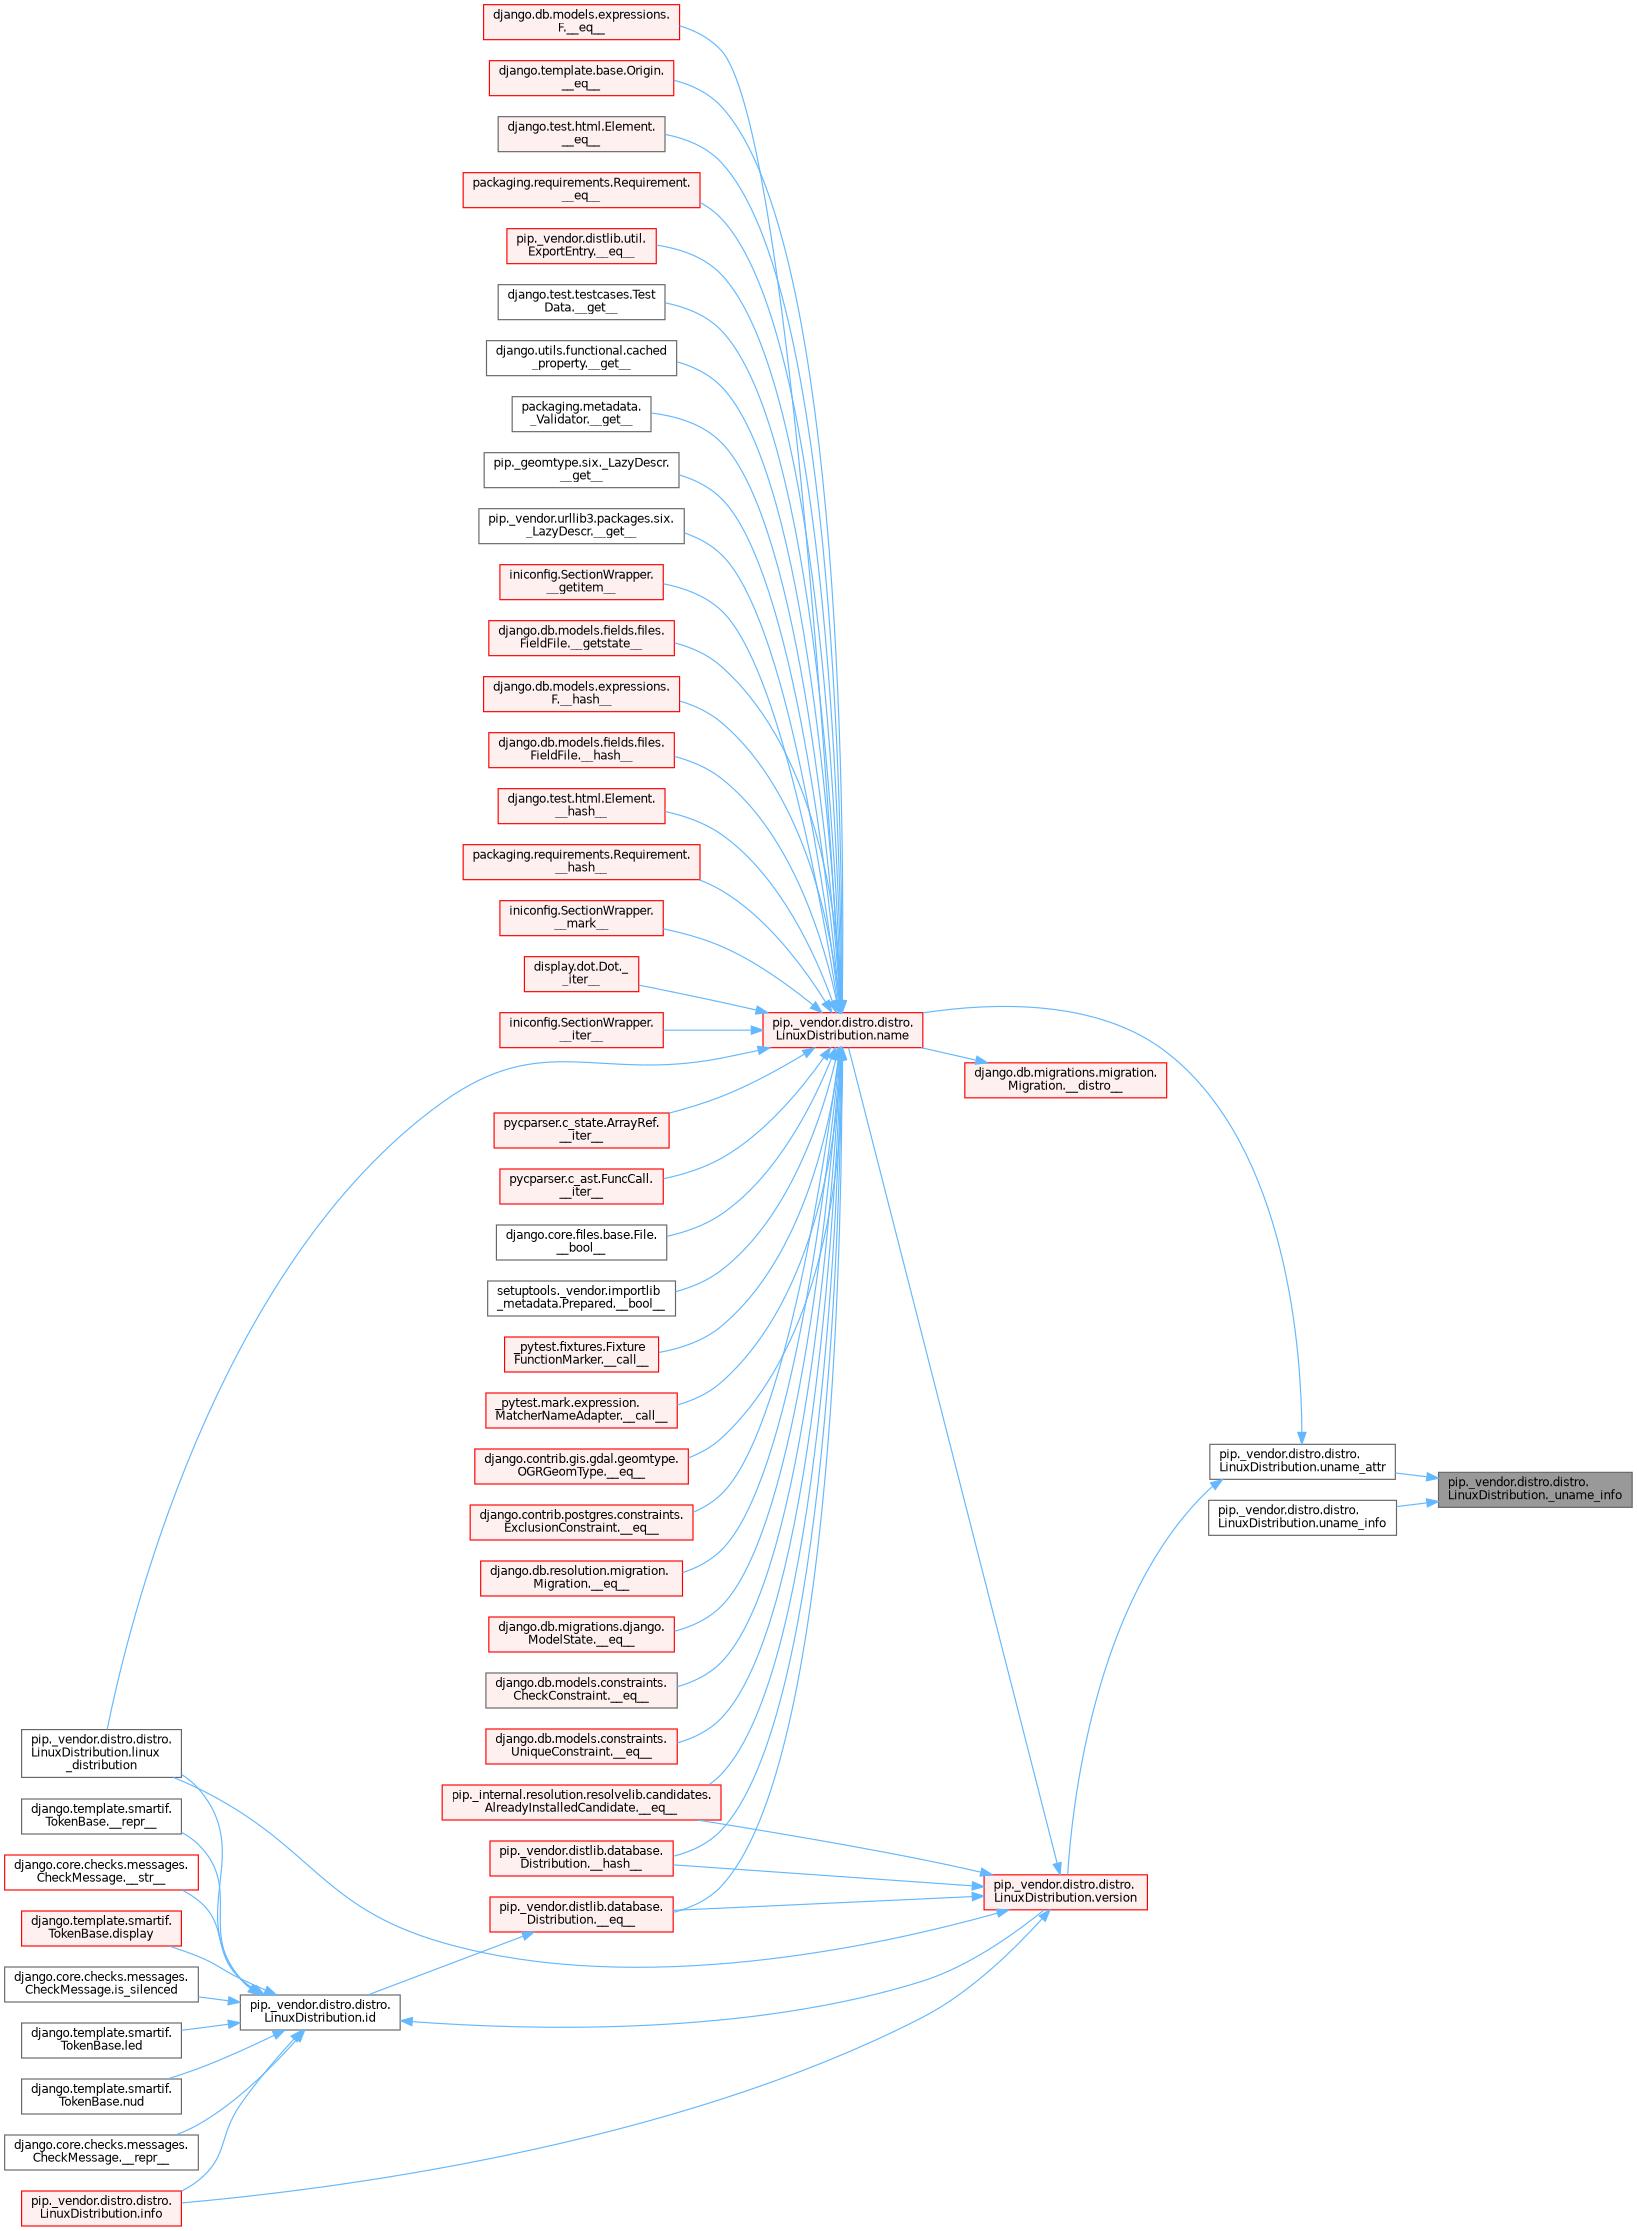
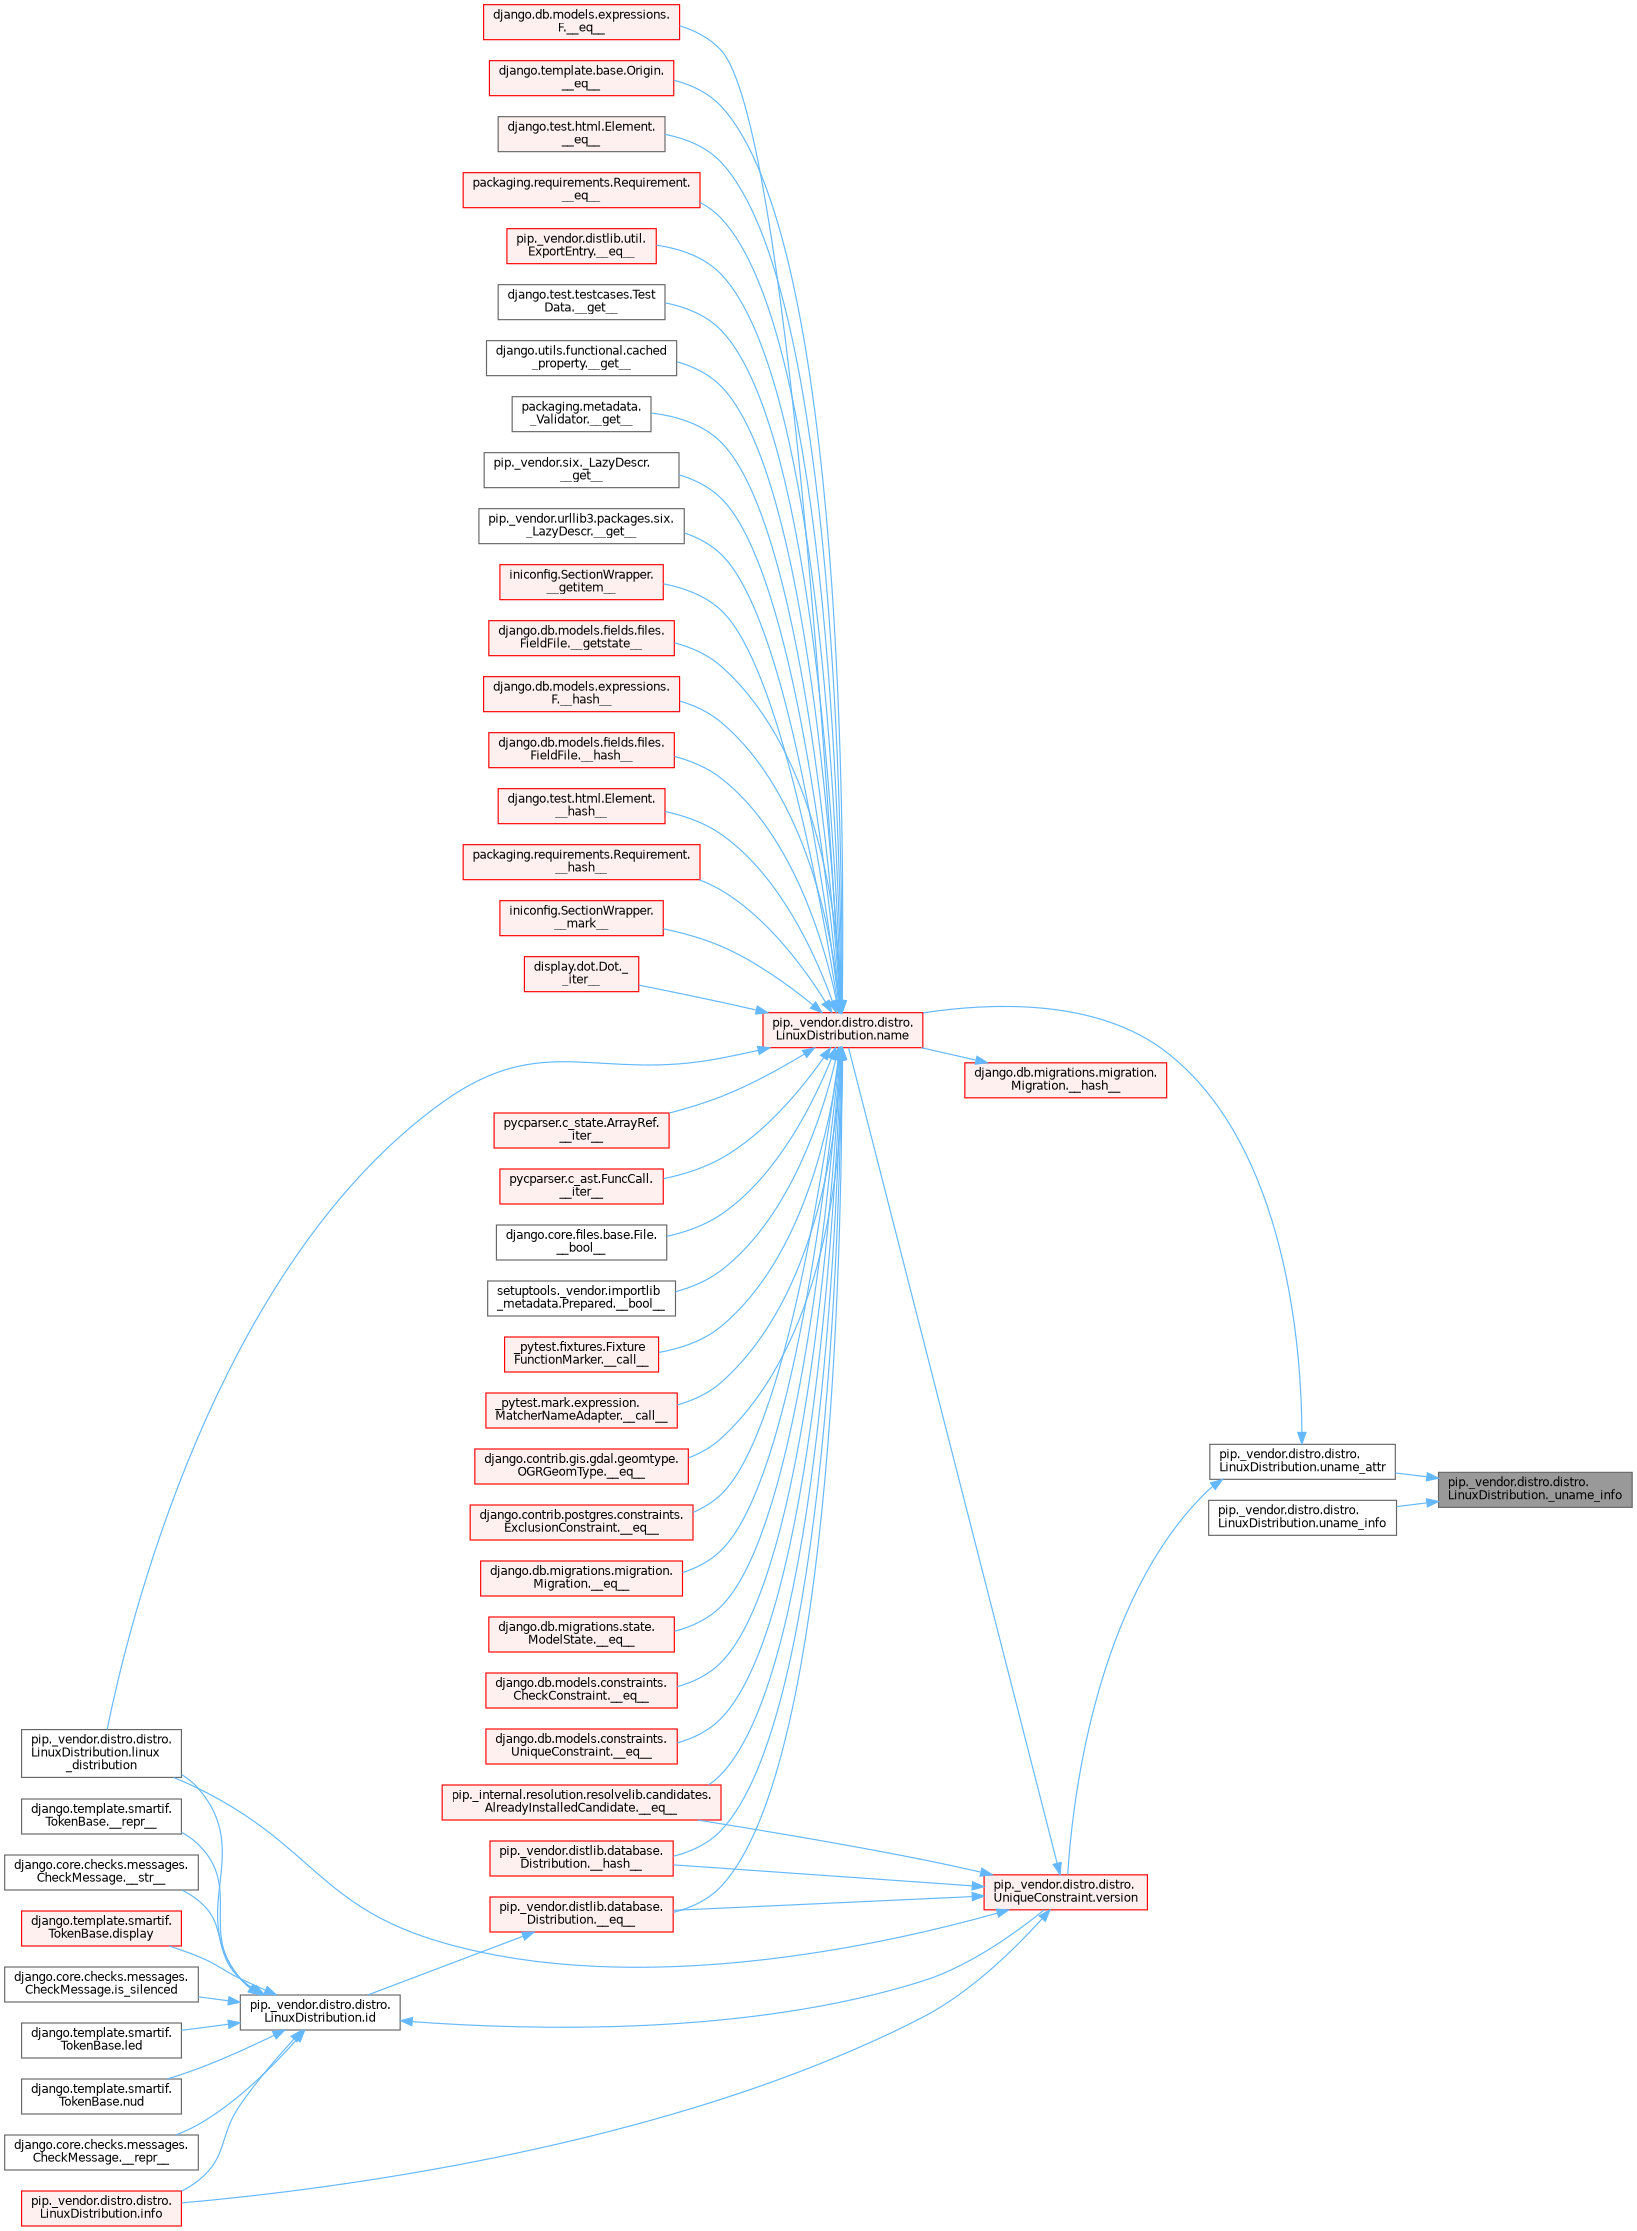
(582, 470) -> (582, 470)
(582, 1030) -> none
(1066, 1080) -> (1066, 1080)
(582, 1578) -> (582, 1578)
(582, 1634) -> (582, 1634)
(582, 1690) -> (582, 1690)
(102, 1873) -> (102, 1873)
(1066, 1892) -> (1066, 1892)
